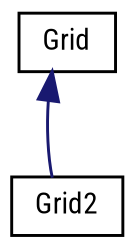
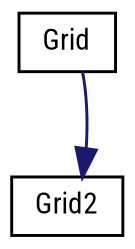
(48, 139) -> (87, 110)
